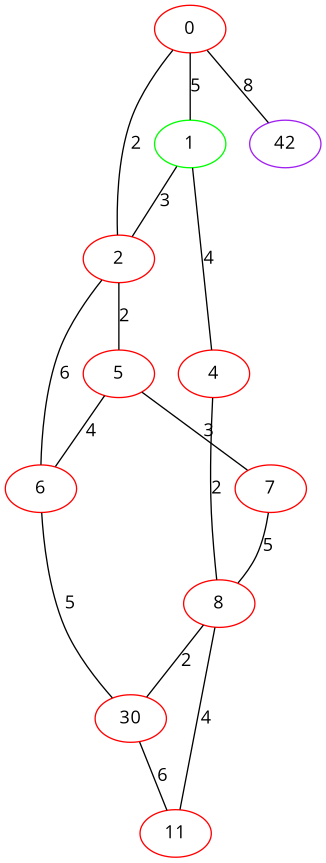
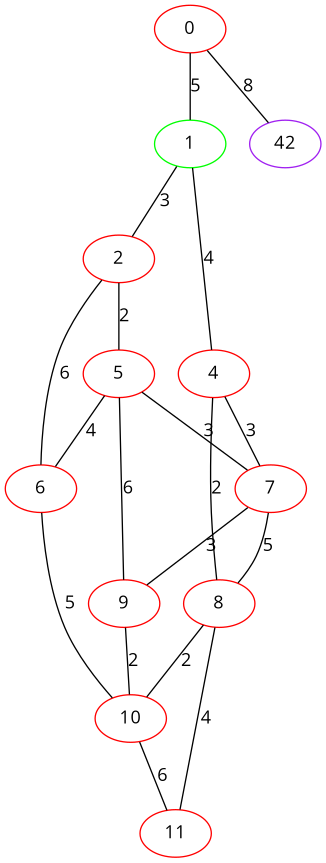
(126, 137) -> none
none -> (242, 431)
none -> (124, 604)
(131, 719) -> (131, 719)
